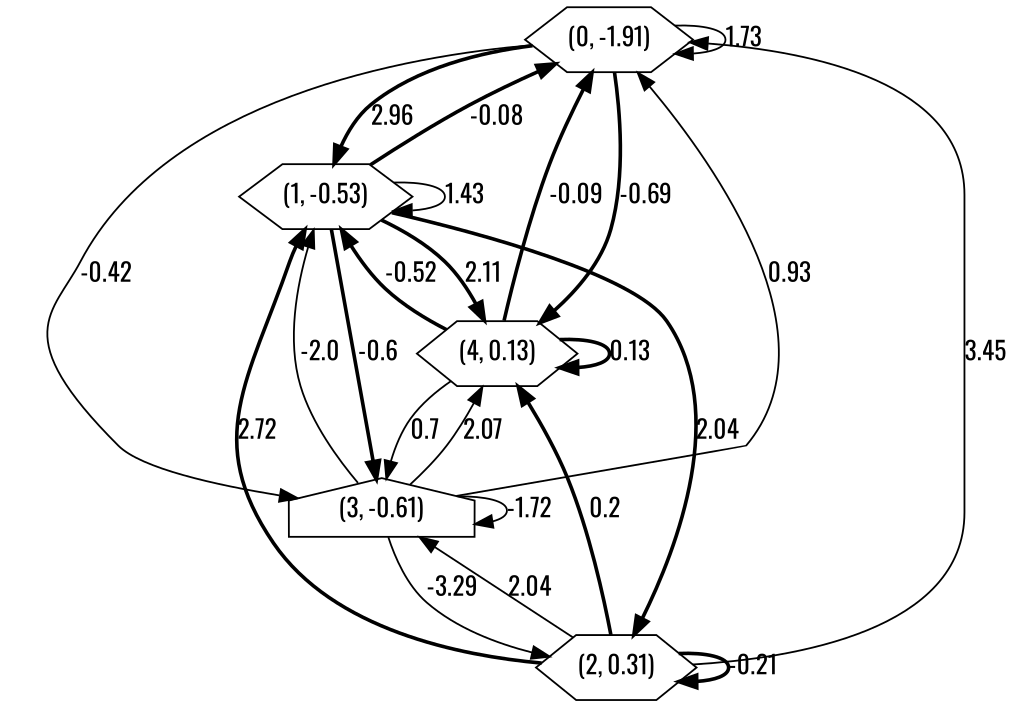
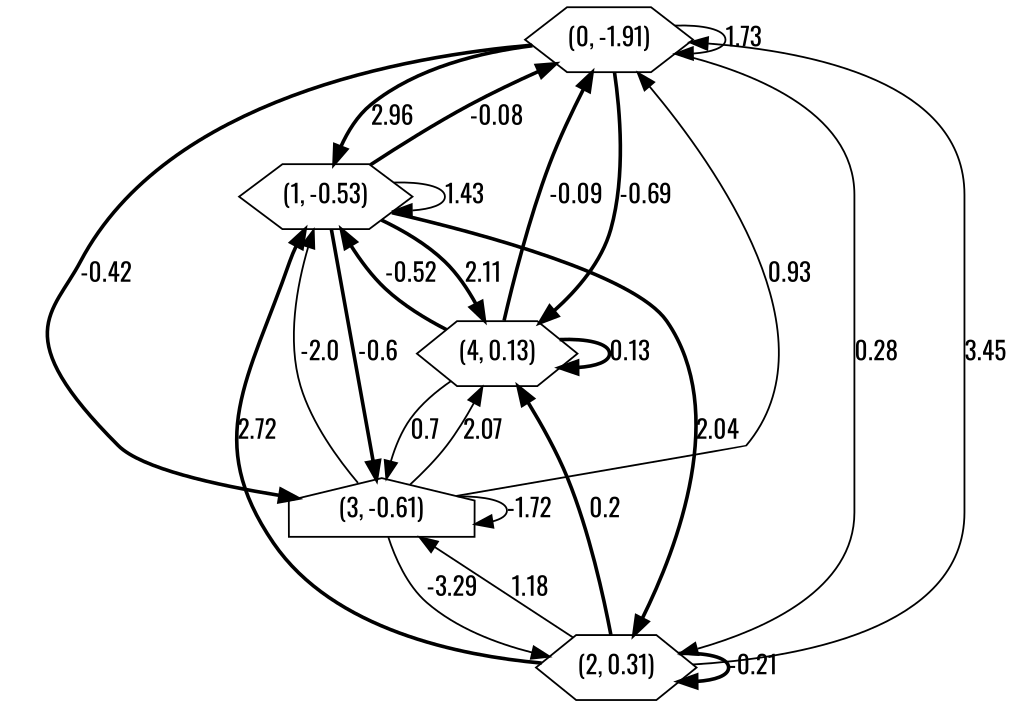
(119, 206) -> (119, 206)
none -> (854, 342)
(531, 589) -> (531, 589)
